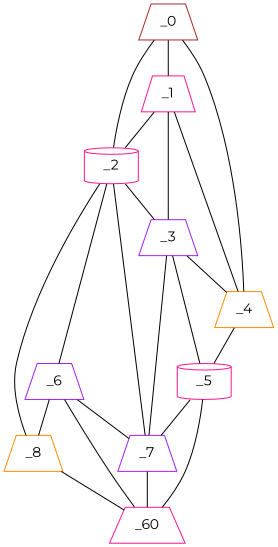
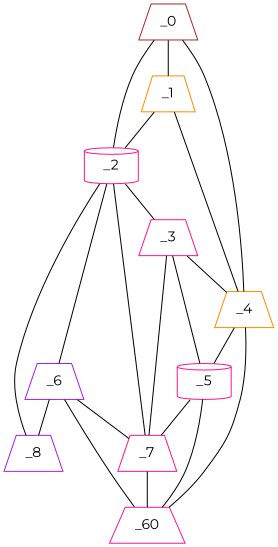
(168, 94) -> (168, 94)
(168, 166) -> none
(168, 238) -> (168, 238)
(33, 453) -> (33, 453)
(147, 453) -> (147, 453)
(93, 491) -> (231, 428)
